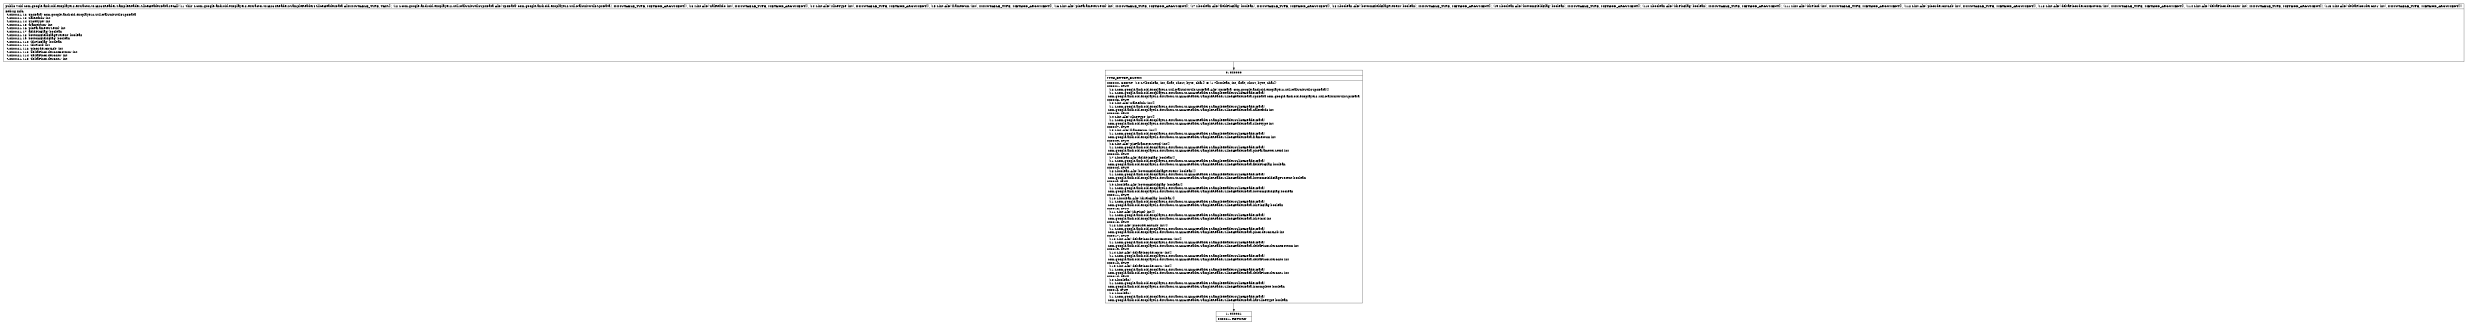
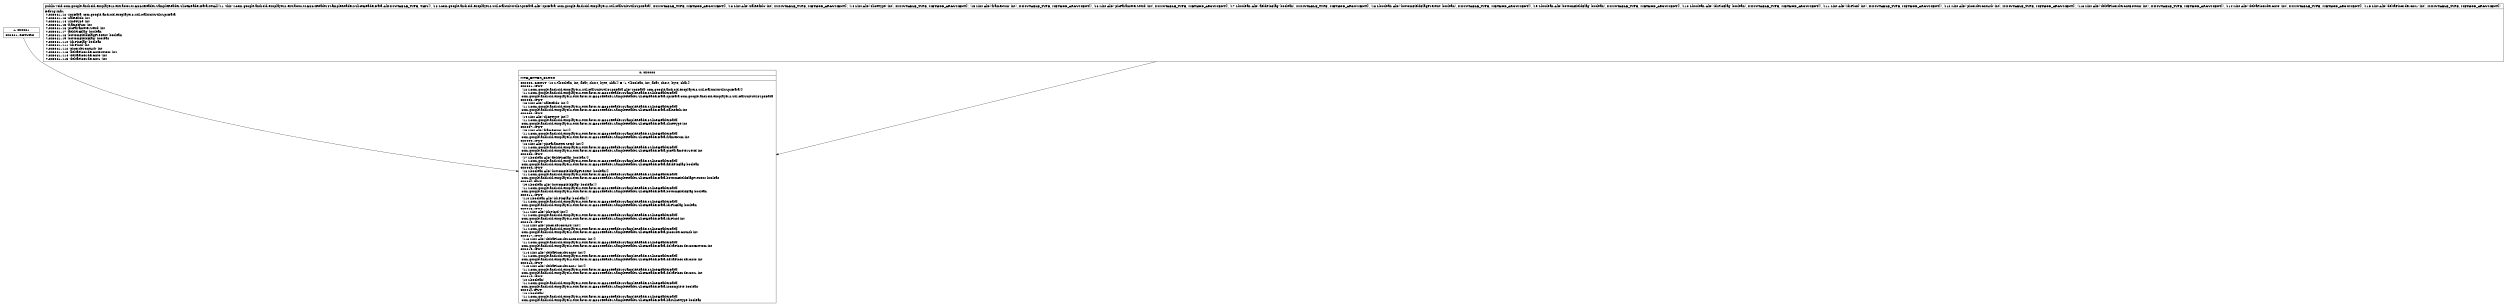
(1234, 306) -> (260, 130)
